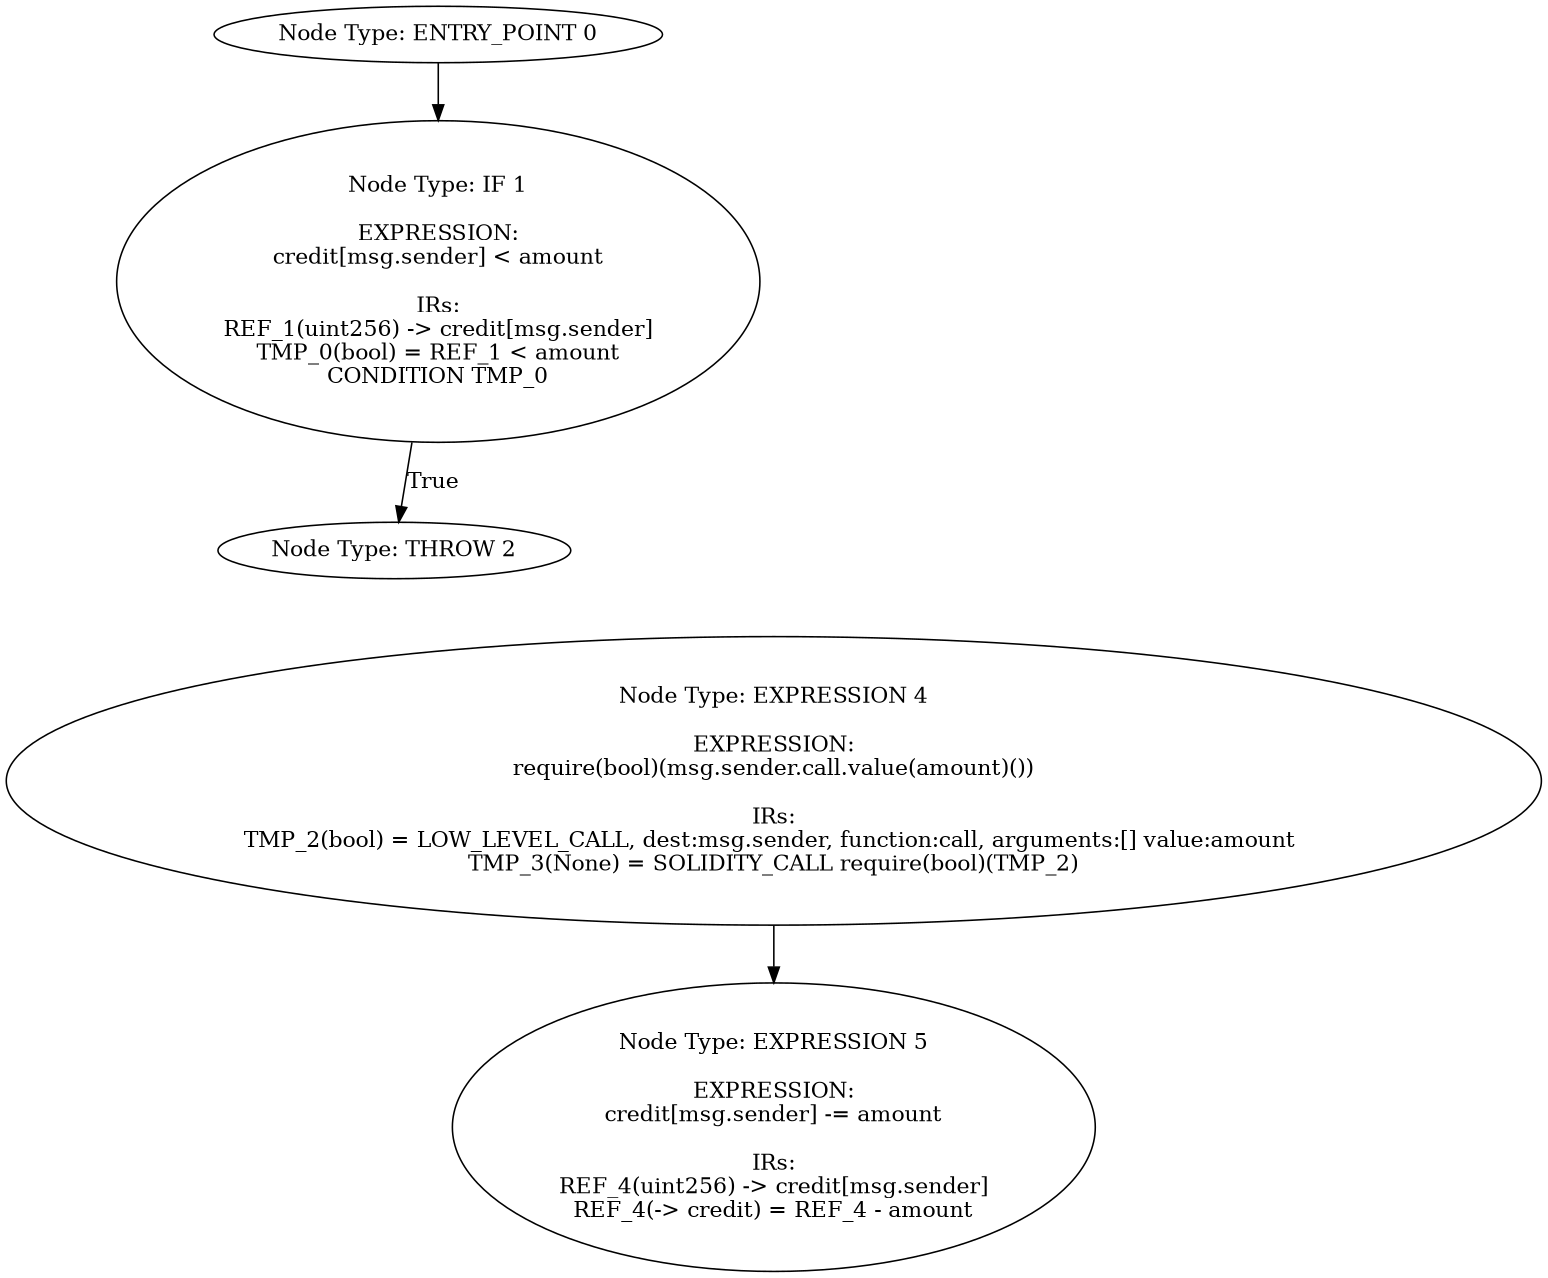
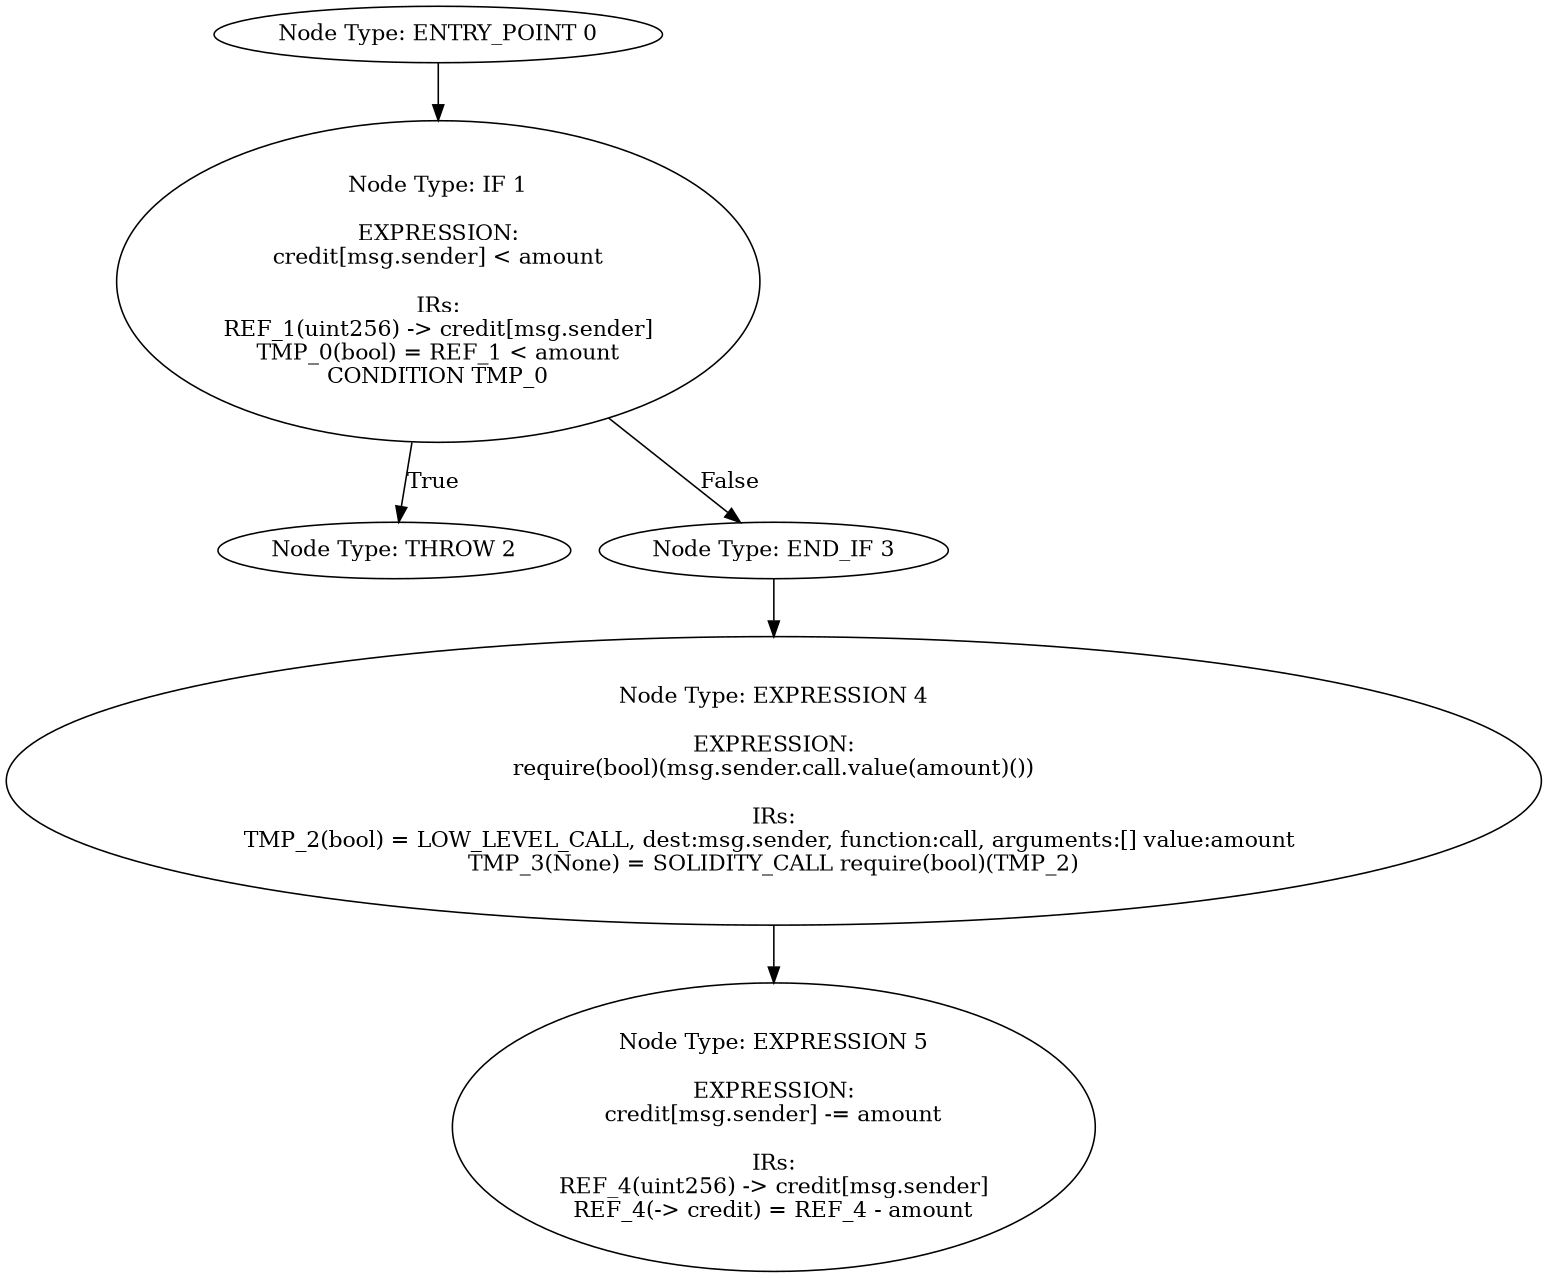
none -> (774, 550)
